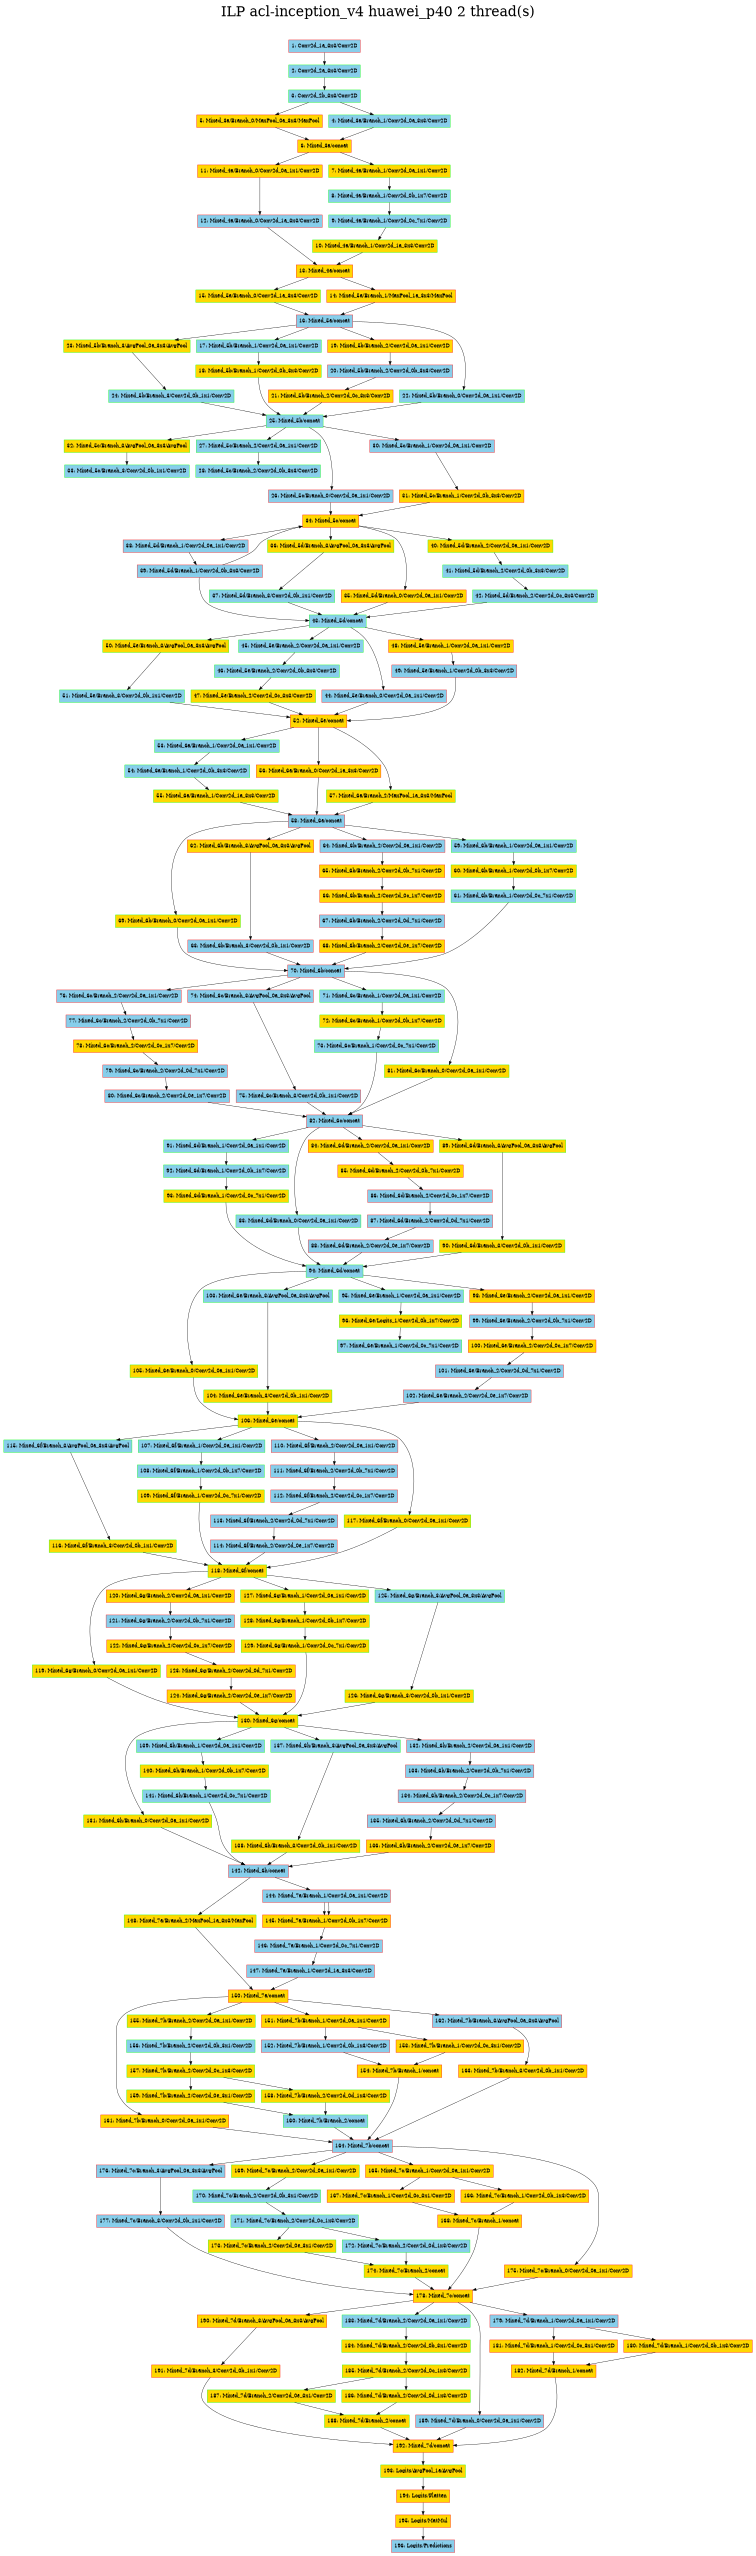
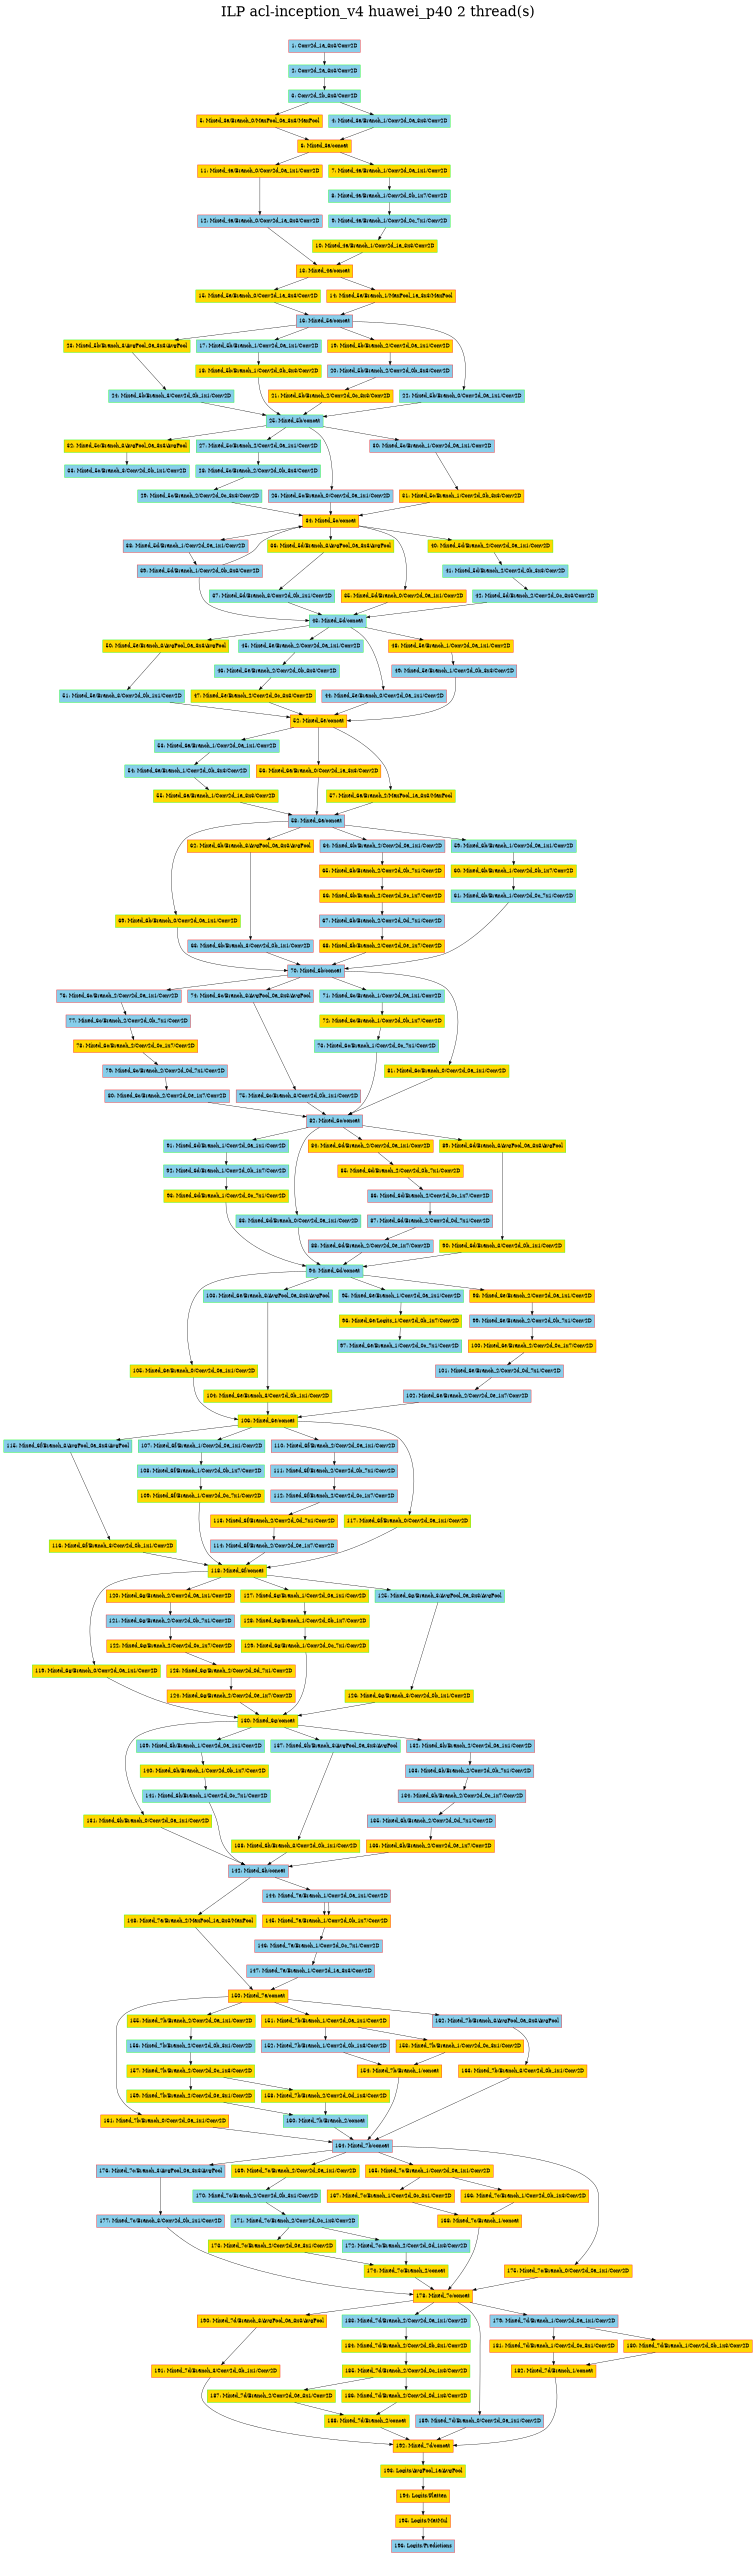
none -> (200, 496)
(274, 1521) -> (274, 1521)
